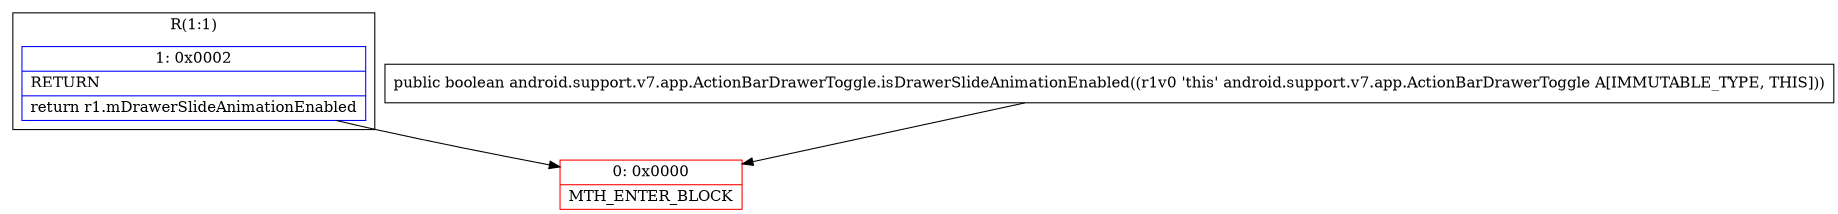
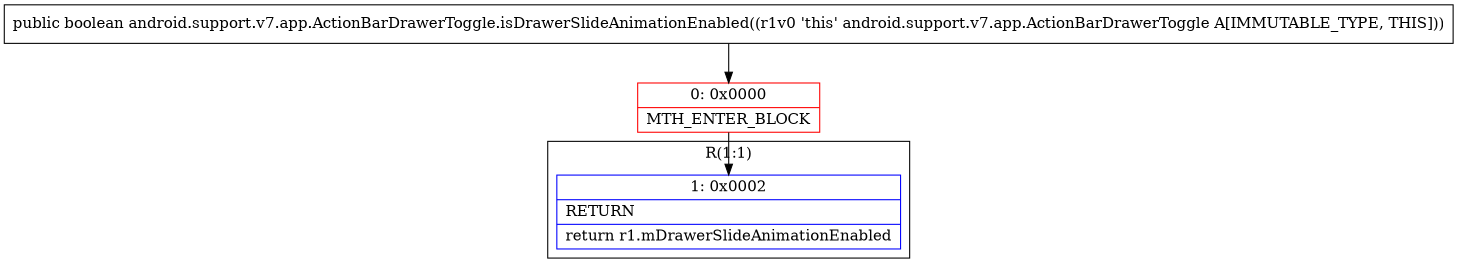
(443, 144) -> (729, 148)
